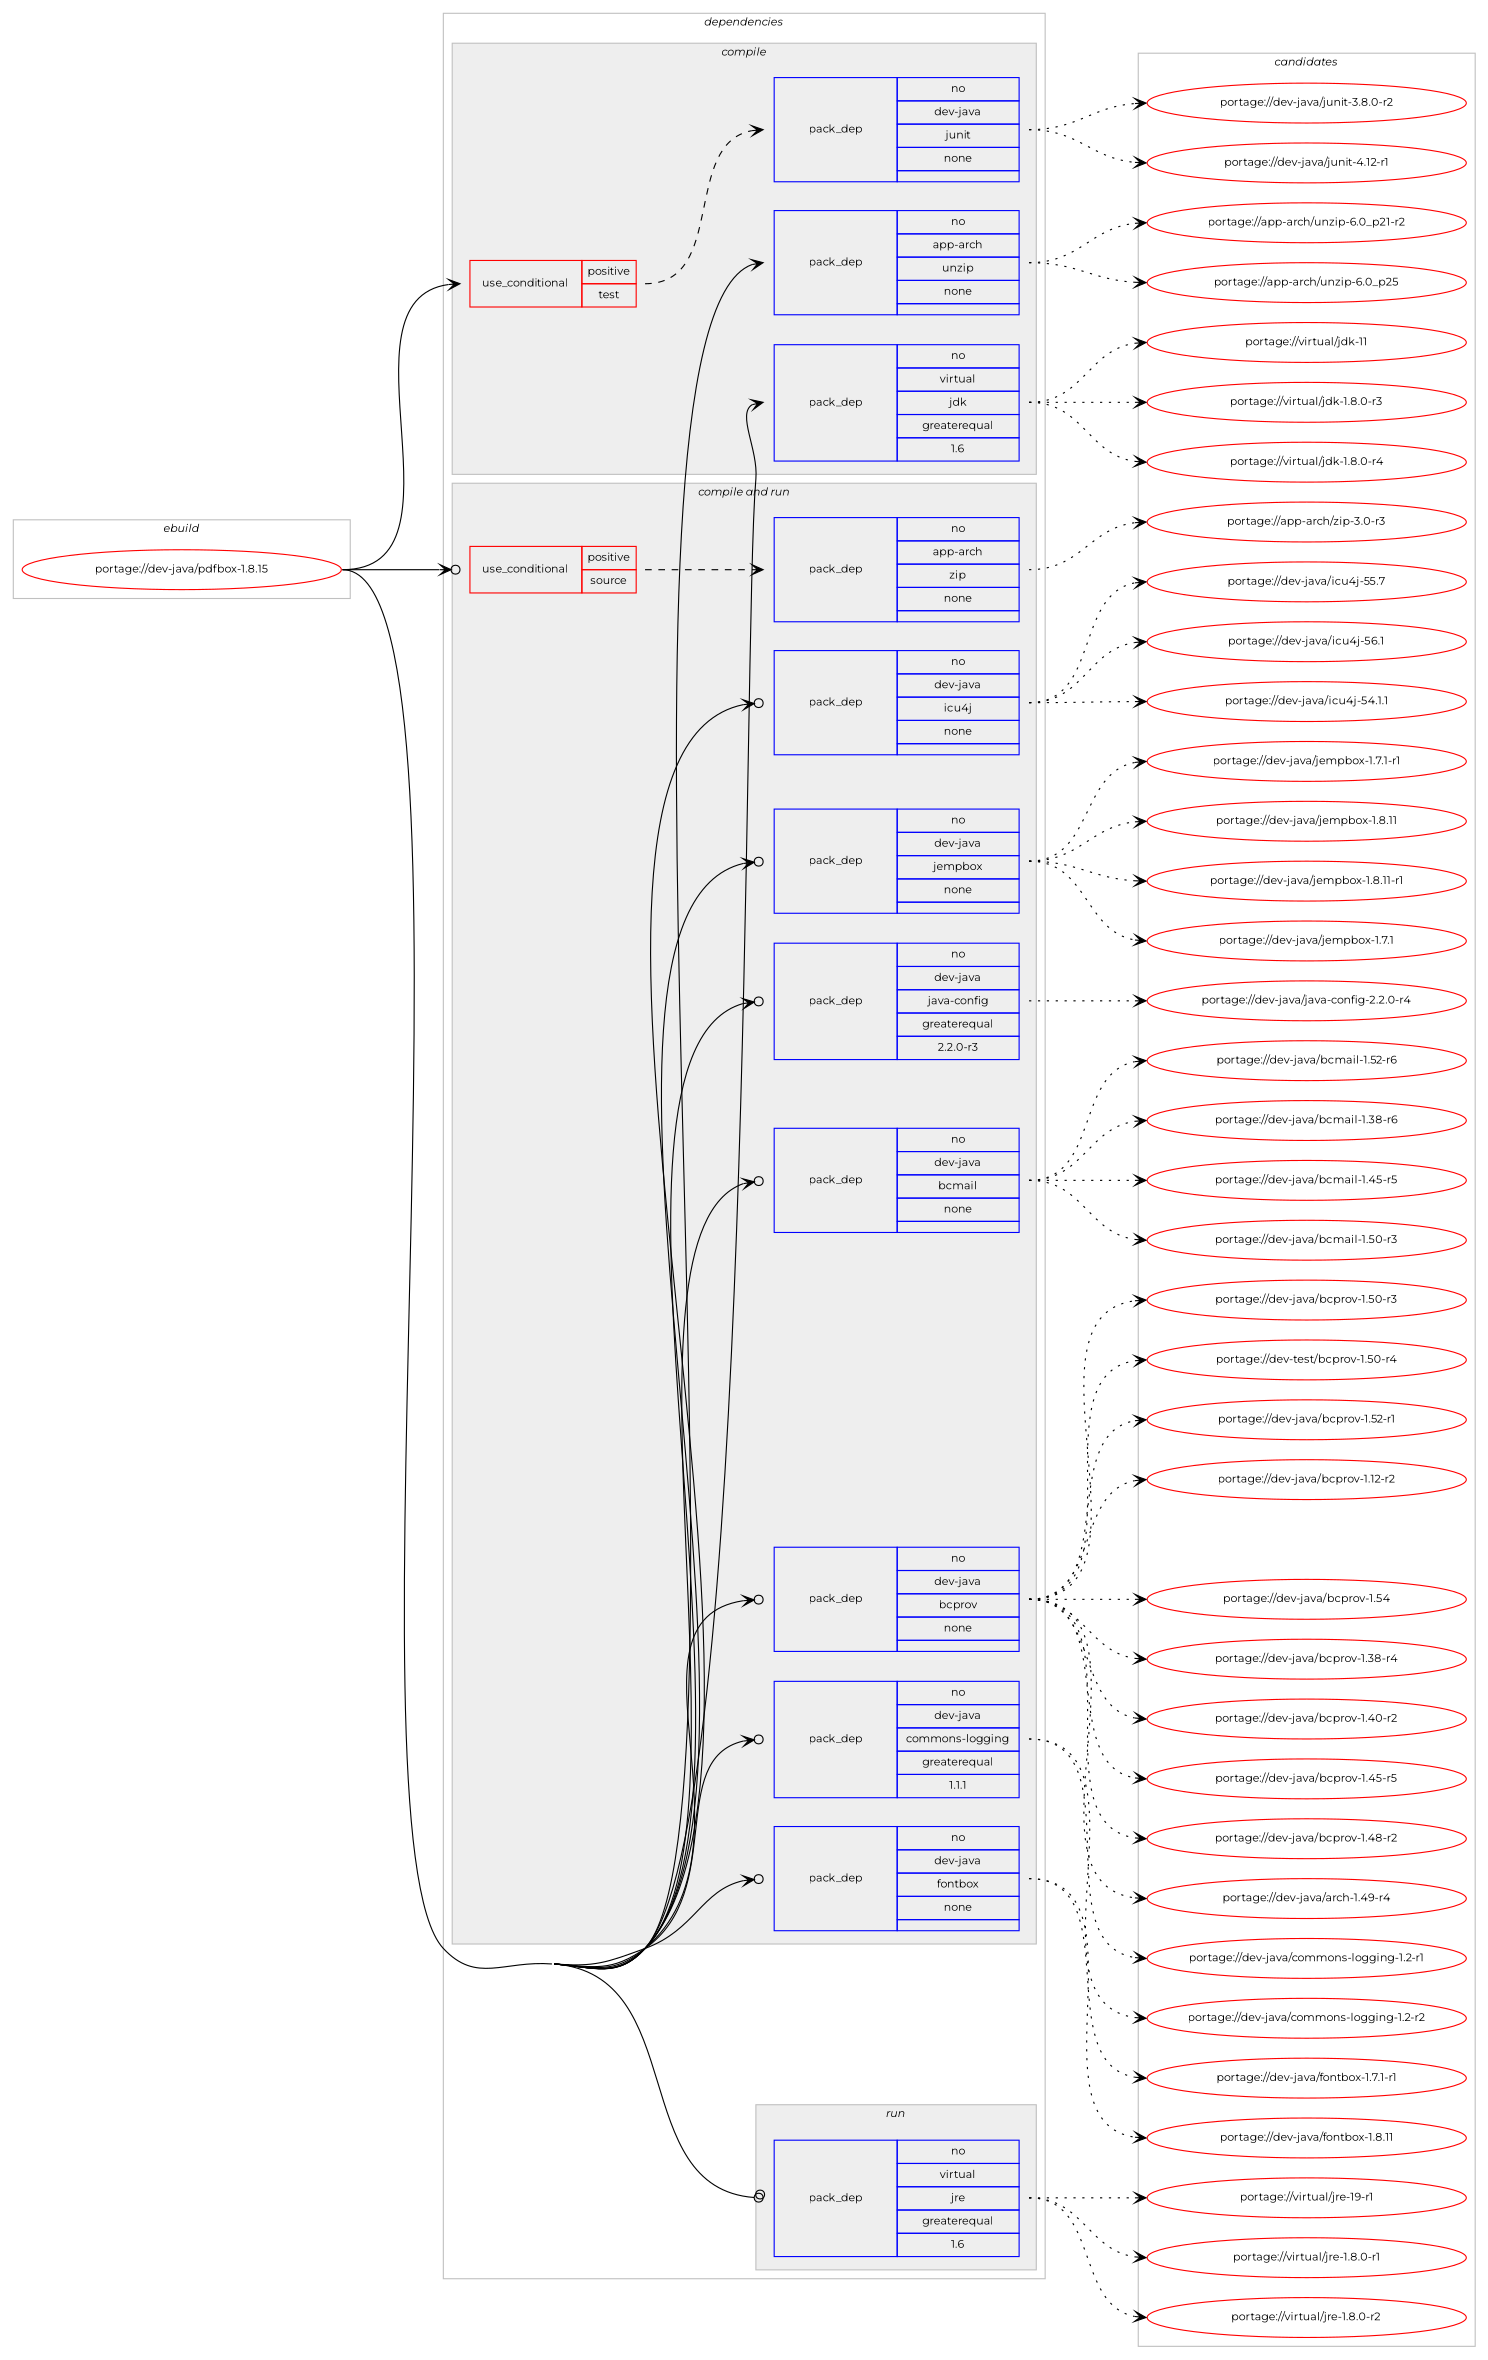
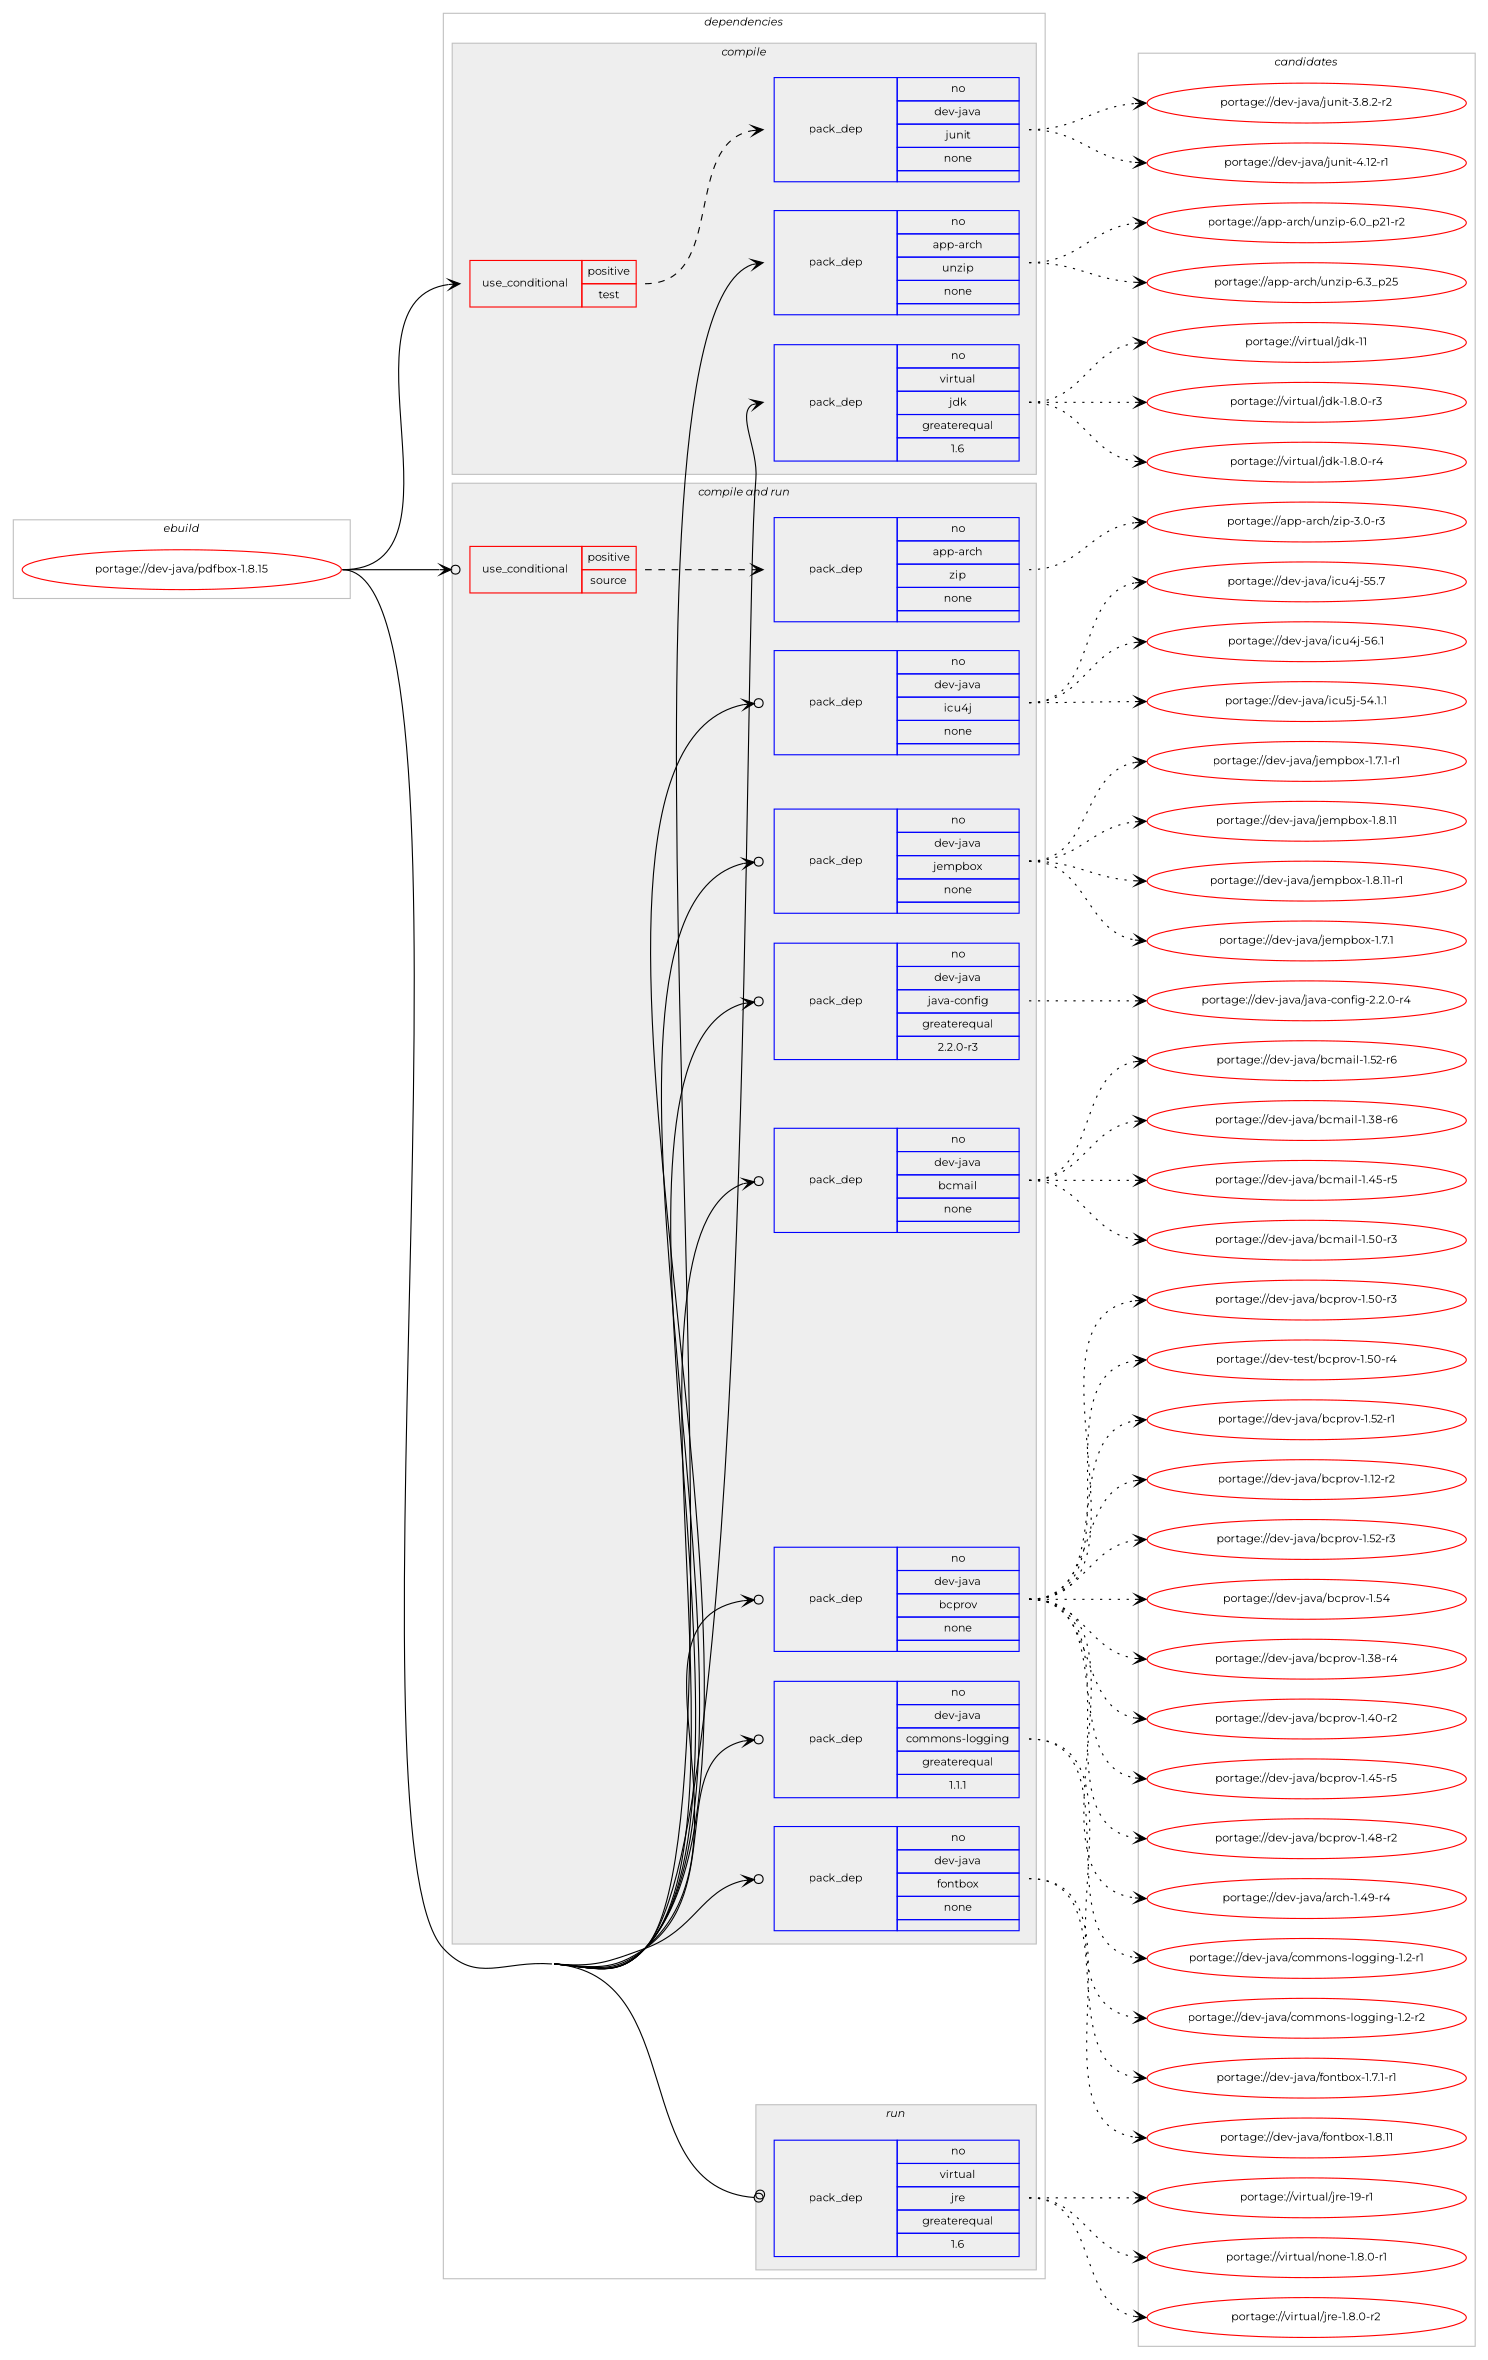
(1307, 103) -> (1307, 103)
(1307, 283) -> (1307, 283)
(1307, 702) -> (1307, 702)
none -> (1307, 1539)
(1307, 2258) -> (1307, 2258)
